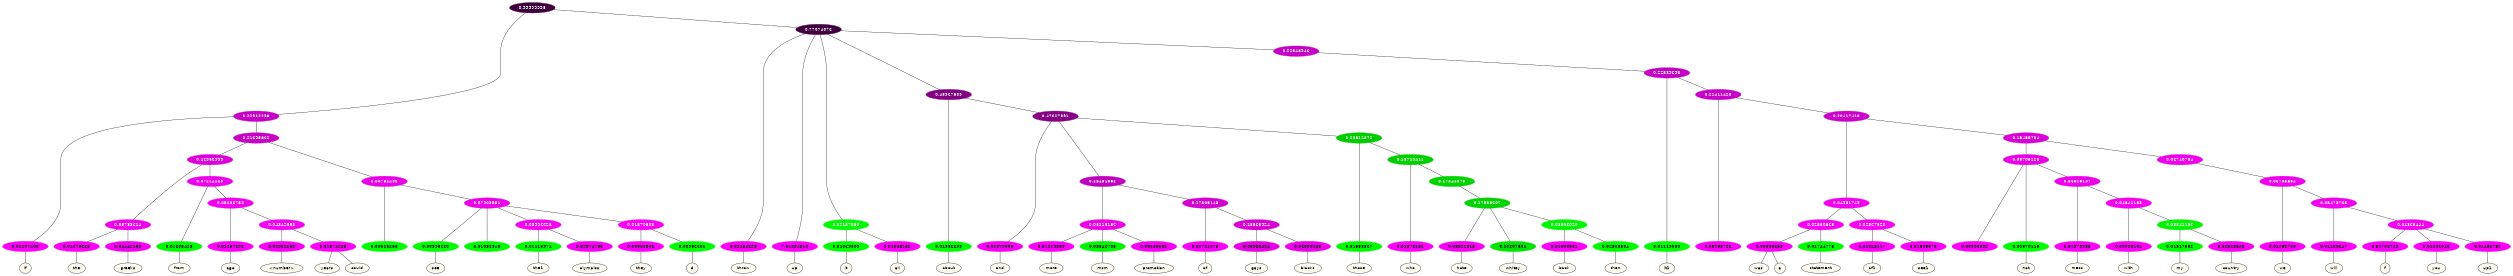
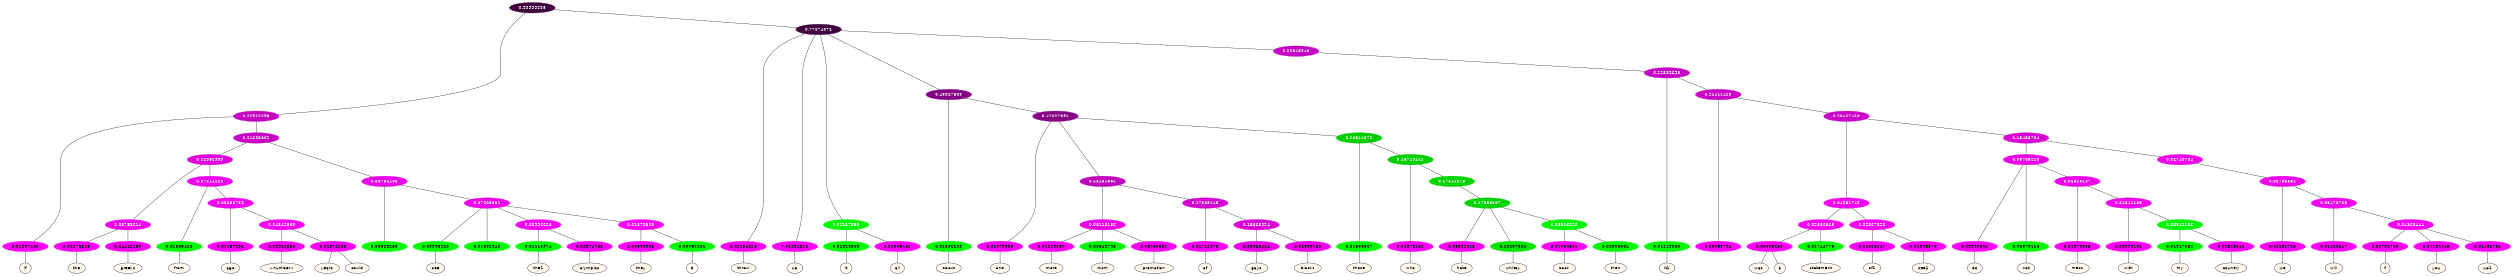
none -> (1975, 268)
